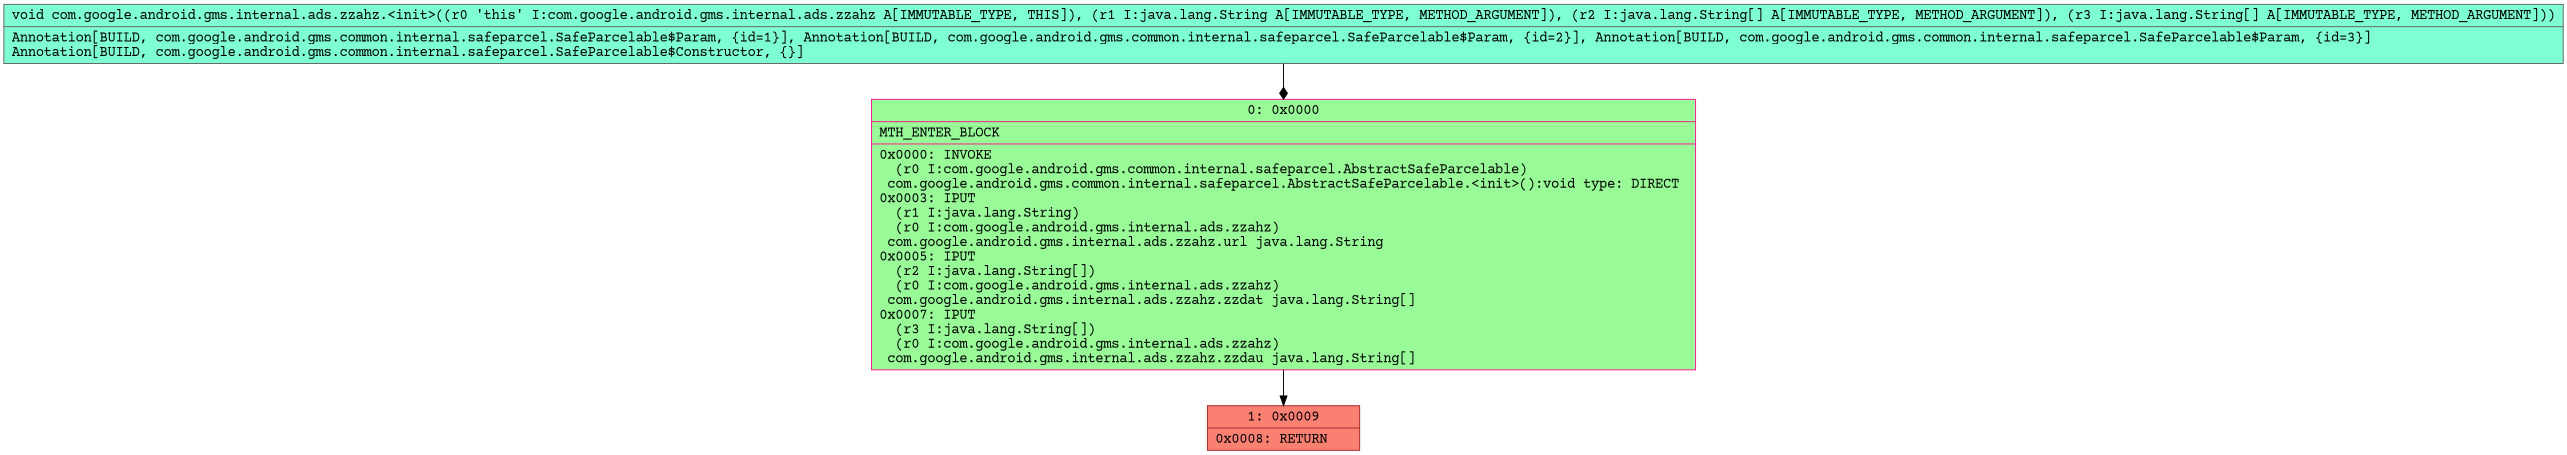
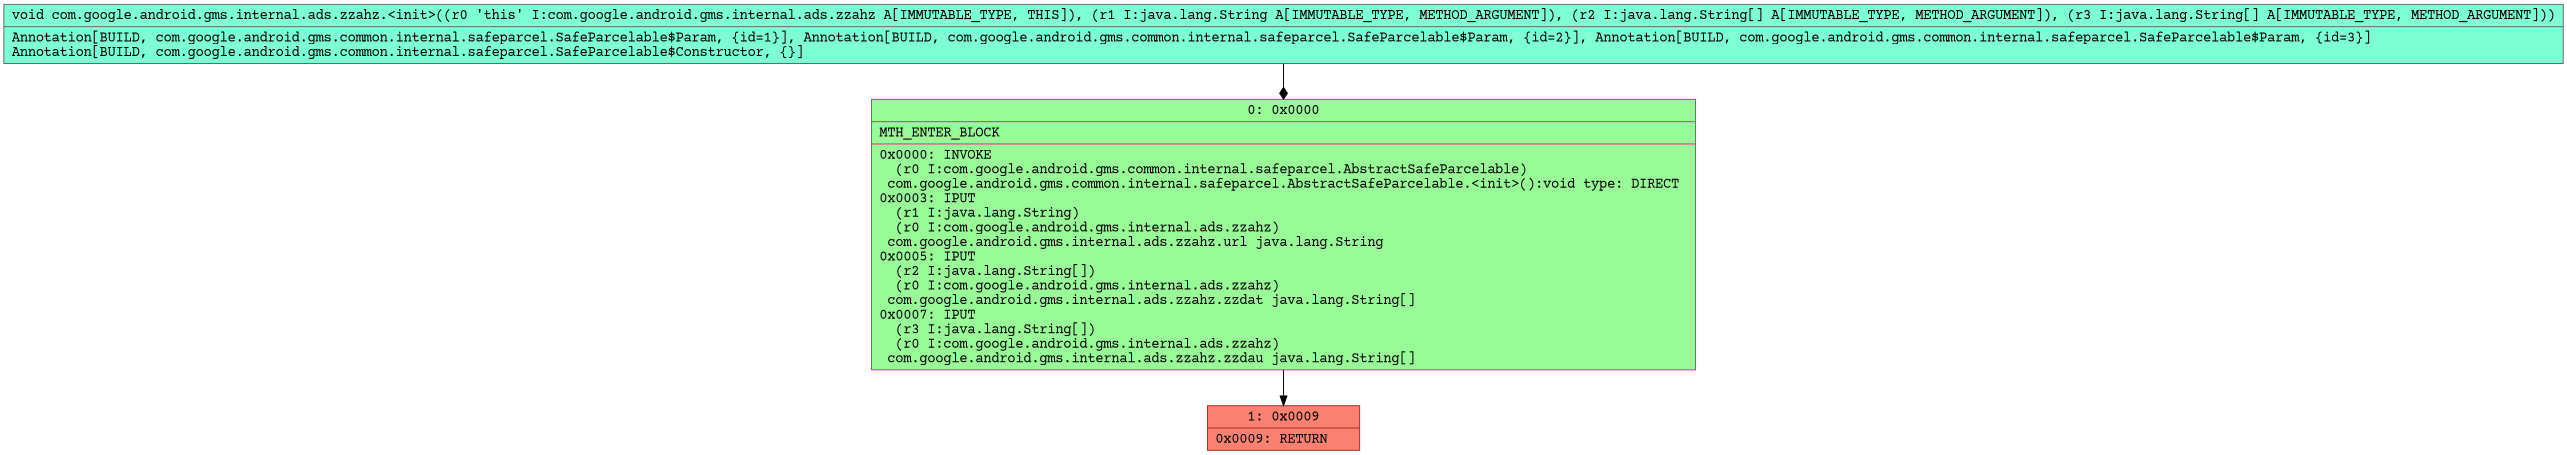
(1284, 439) -> (1284, 439)
